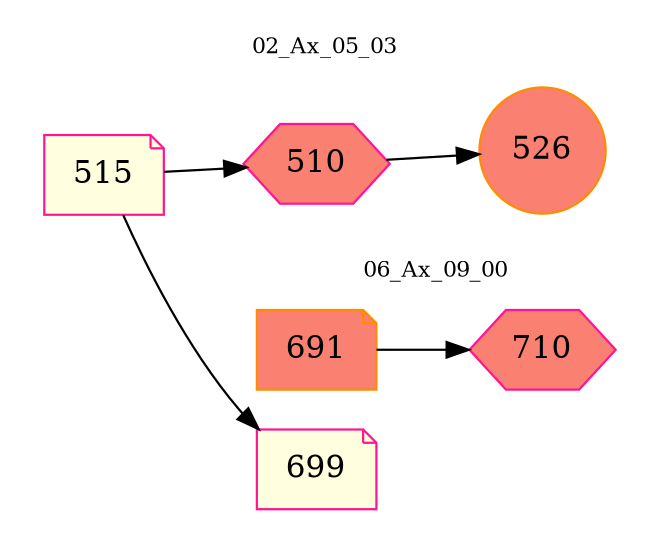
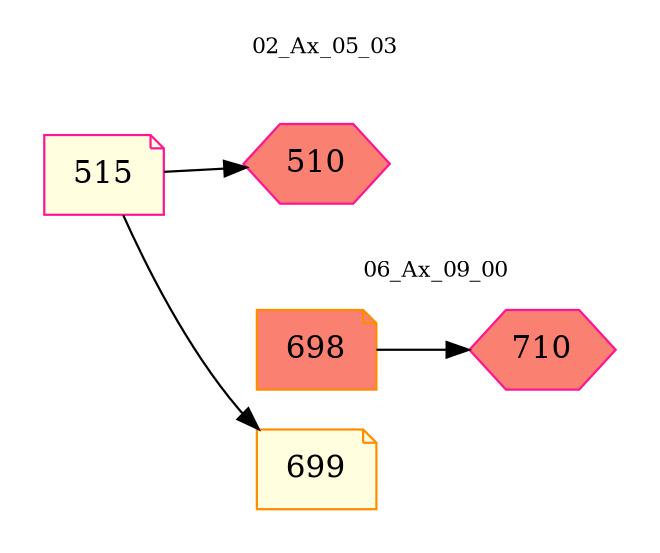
(543, 151) -> none
(317, 350) -> (317, 350)
(317, 469) -> (317, 469)
